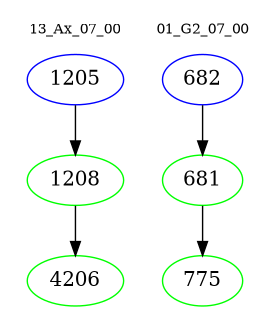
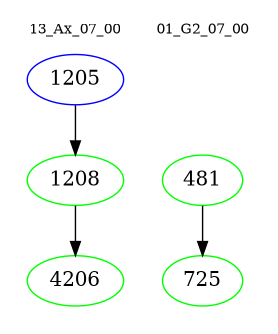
(203, 80) -> none
(203, 180) -> (203, 180)
(203, 281) -> (203, 281)
